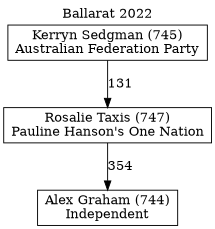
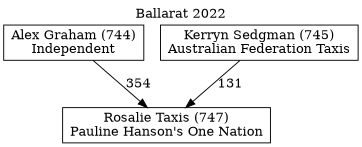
(108, 43) -> (259, 43)
(108, 162) -> (117, 81)
